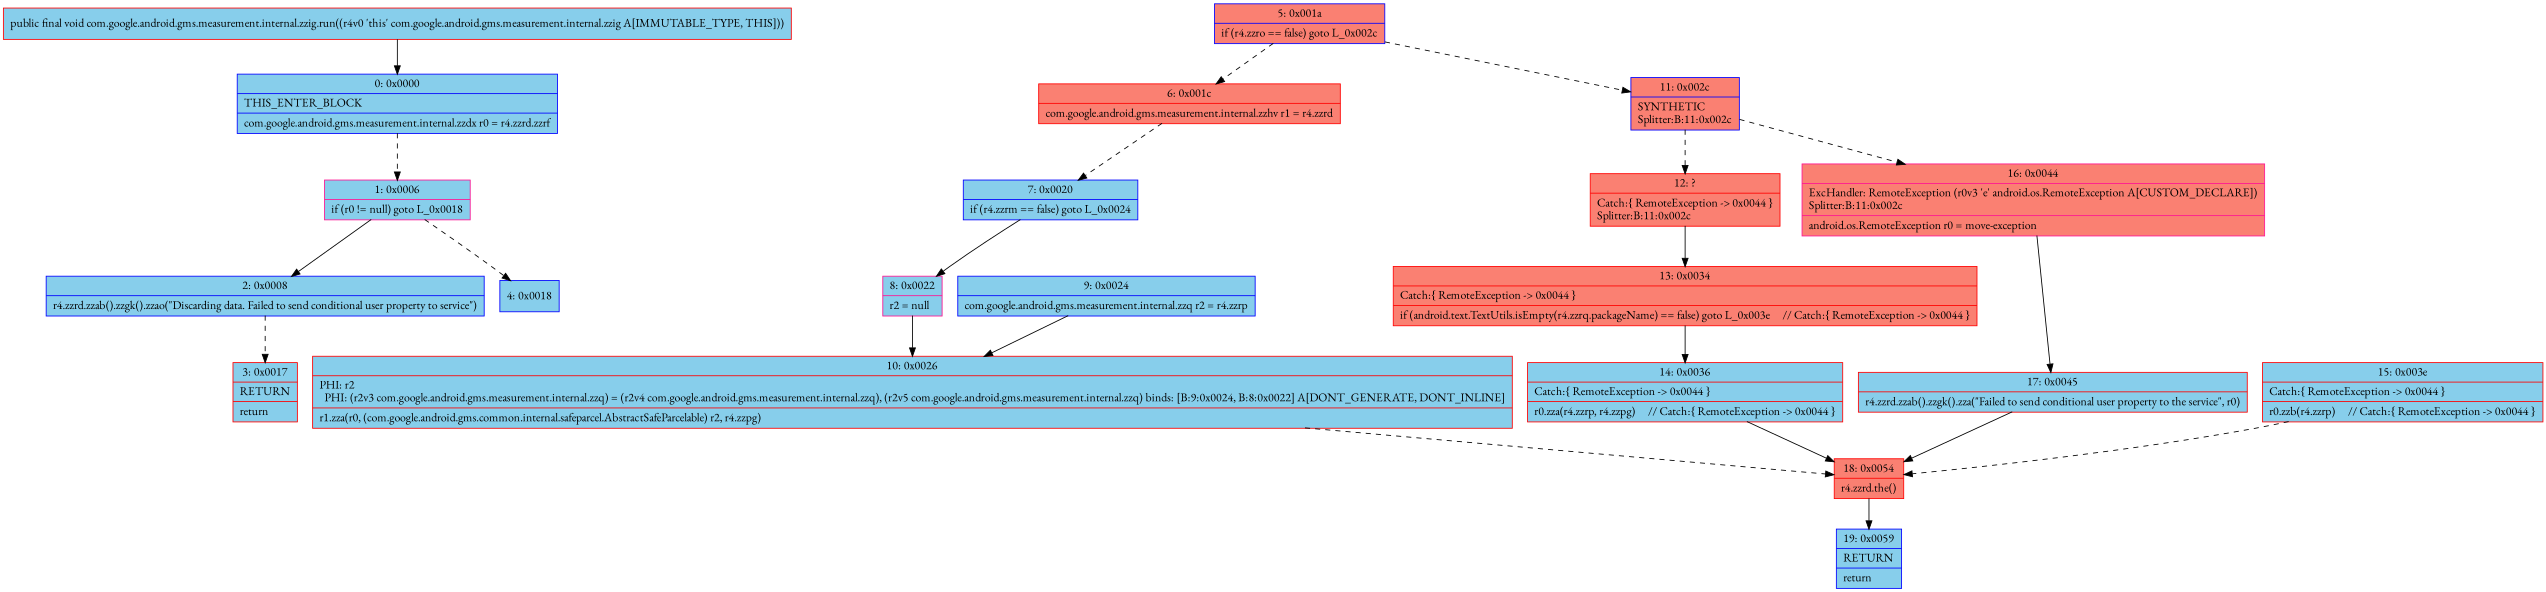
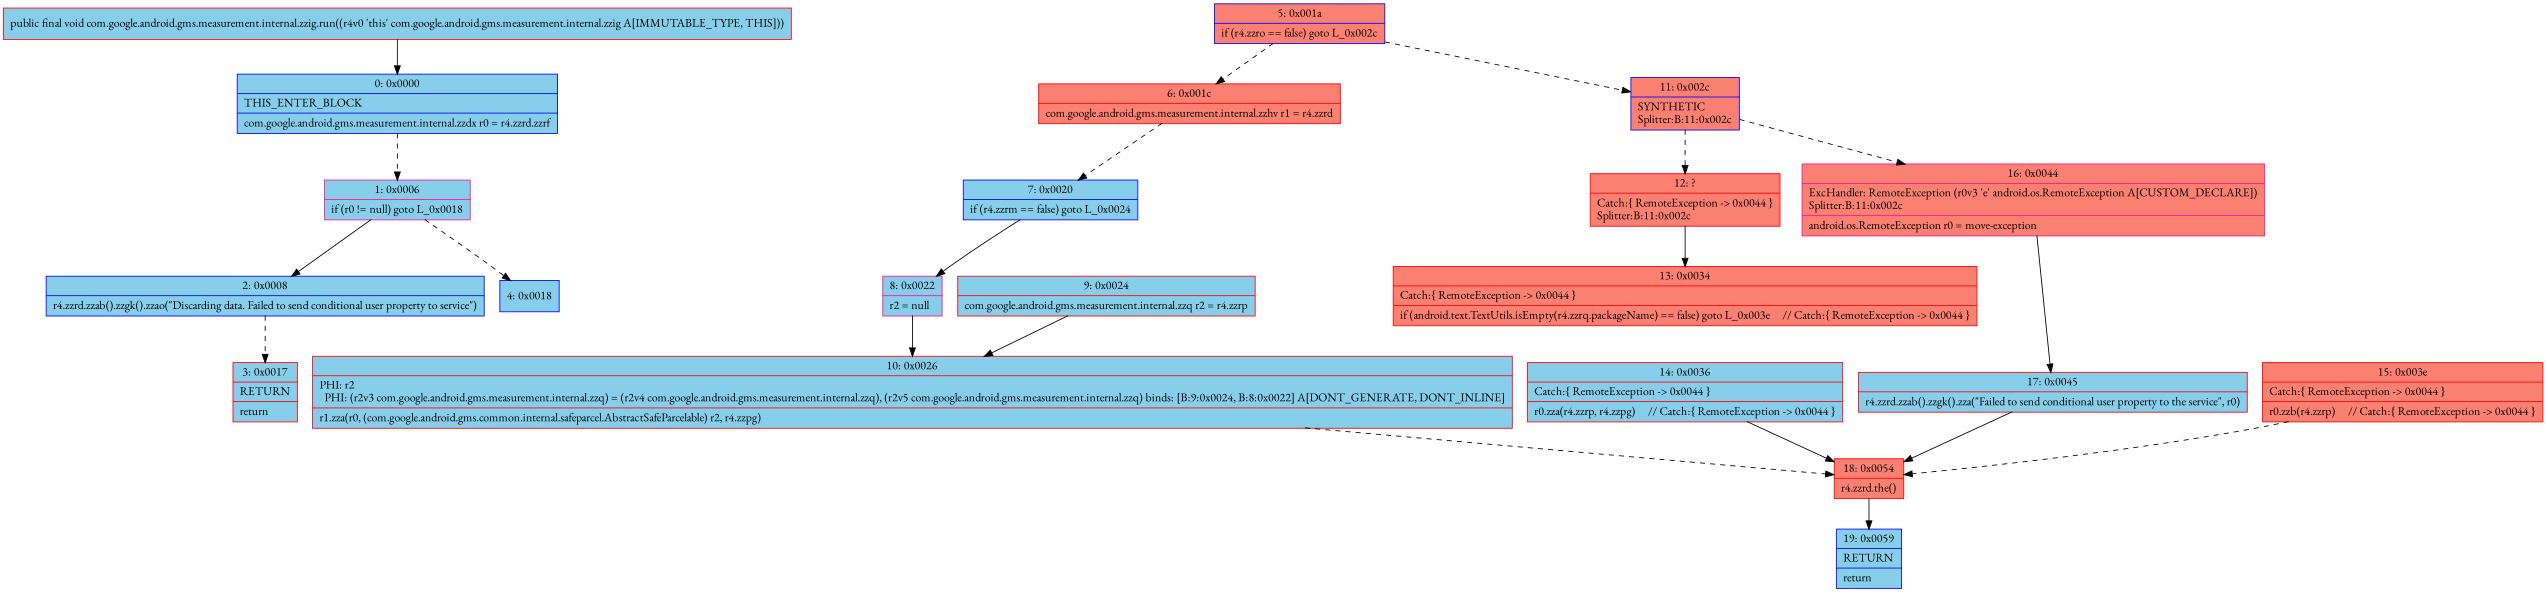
(1106, 296) -> (1106, 296)
(1685, 340) -> none
(2403, 392) -> (2403, 392)
